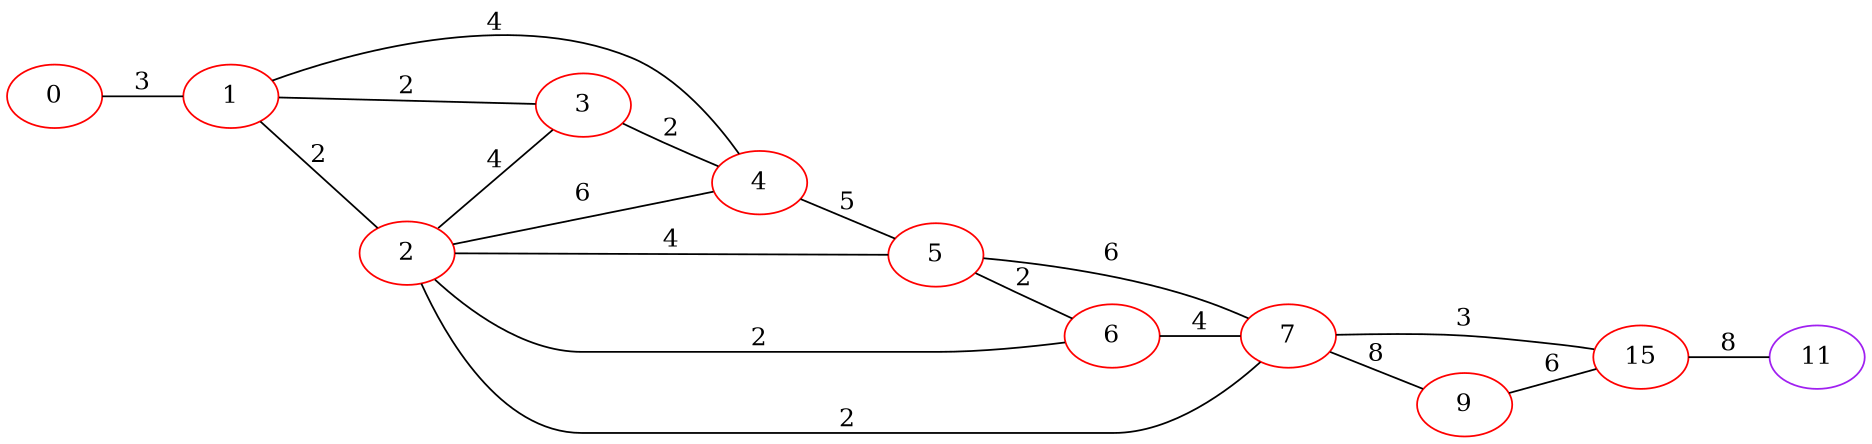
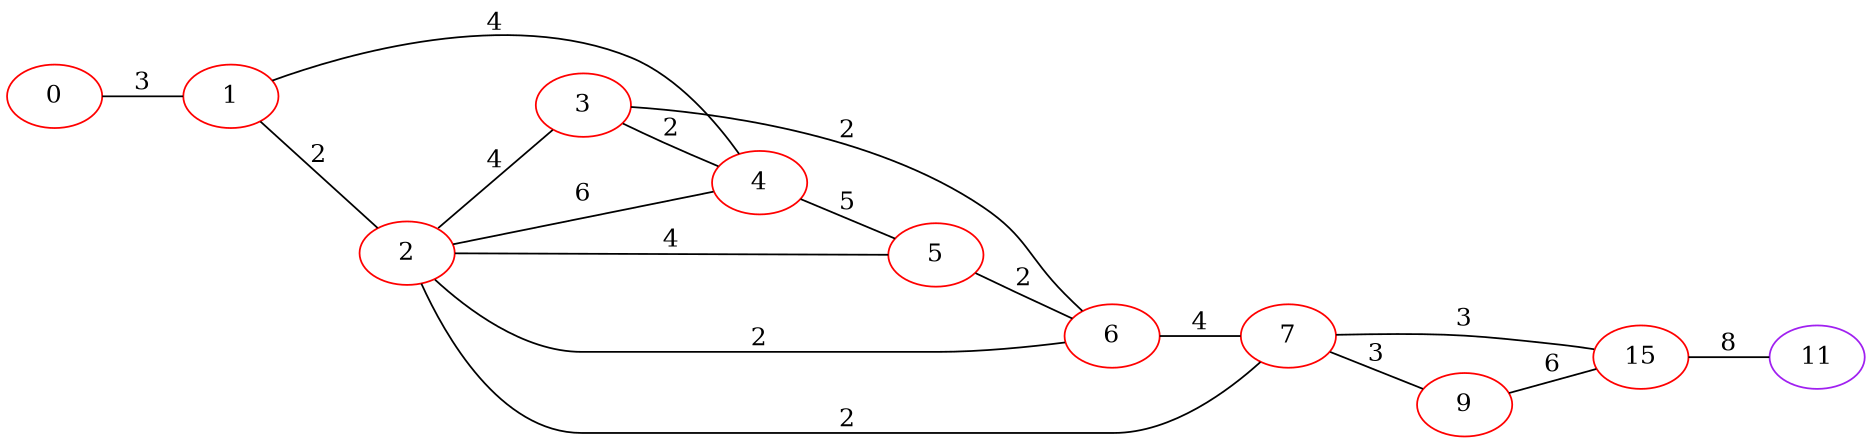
(407, 101) -> (882, 157)
(1118, 278) -> none
(1377, 355) -> (1377, 355)
